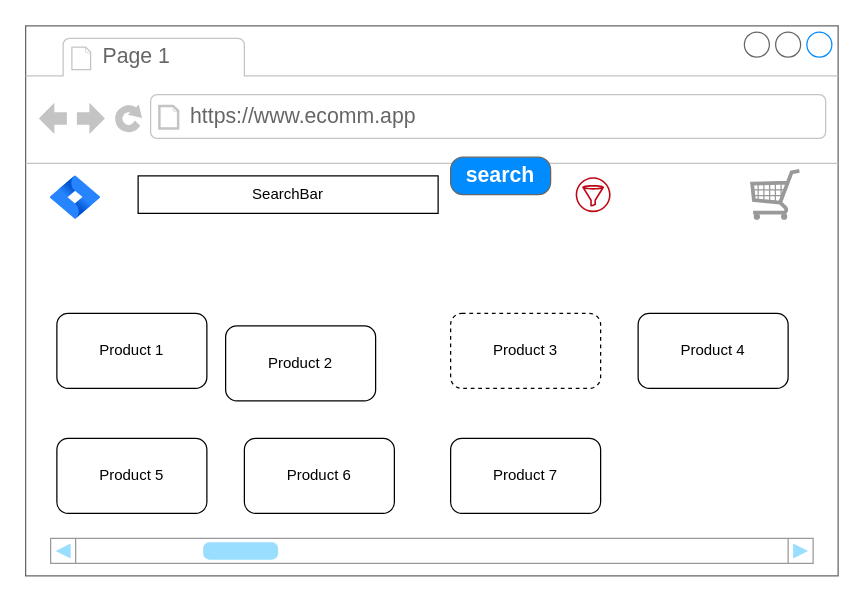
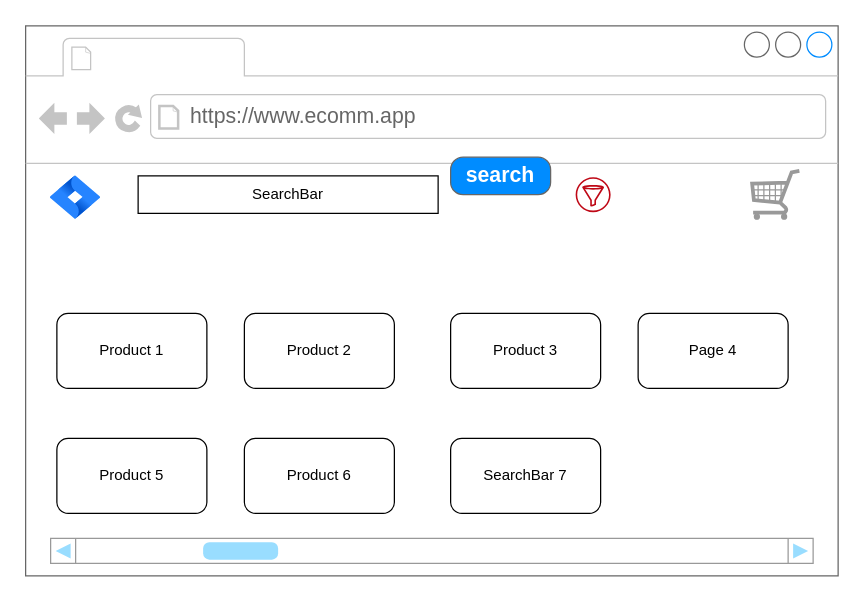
(169, 57) -> none
(526, 351) -> (526, 351)
(713, 351) -> (713, 351)
(301, 363) -> (319, 351)
(526, 476) -> (526, 476)
